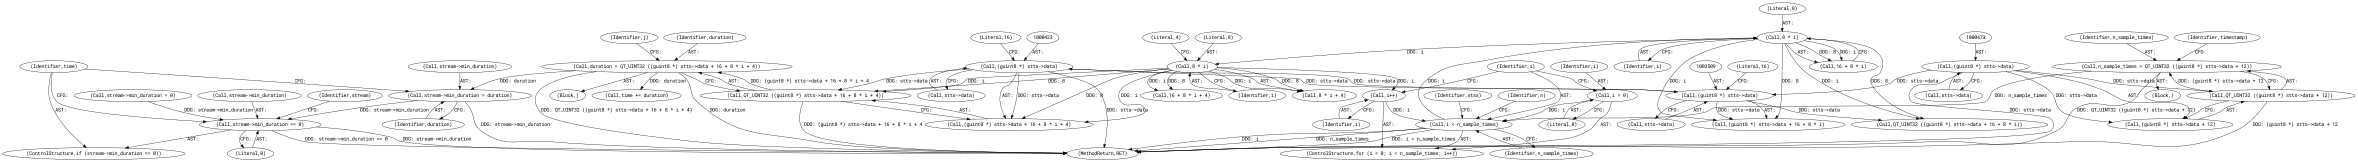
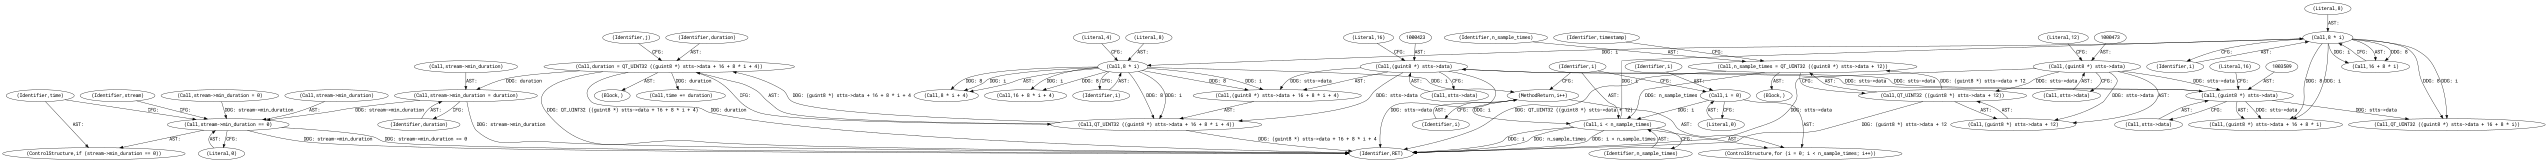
none -> (2063, 38)
(245, 80) -> none
(1384, 96) -> (1543, 96)
(1458, 96) -> none
(1527, 96) -> none
(904, 110) -> none
(2212, 110) -> (1987, 110)
(1103, 154) -> (1381, 154)
